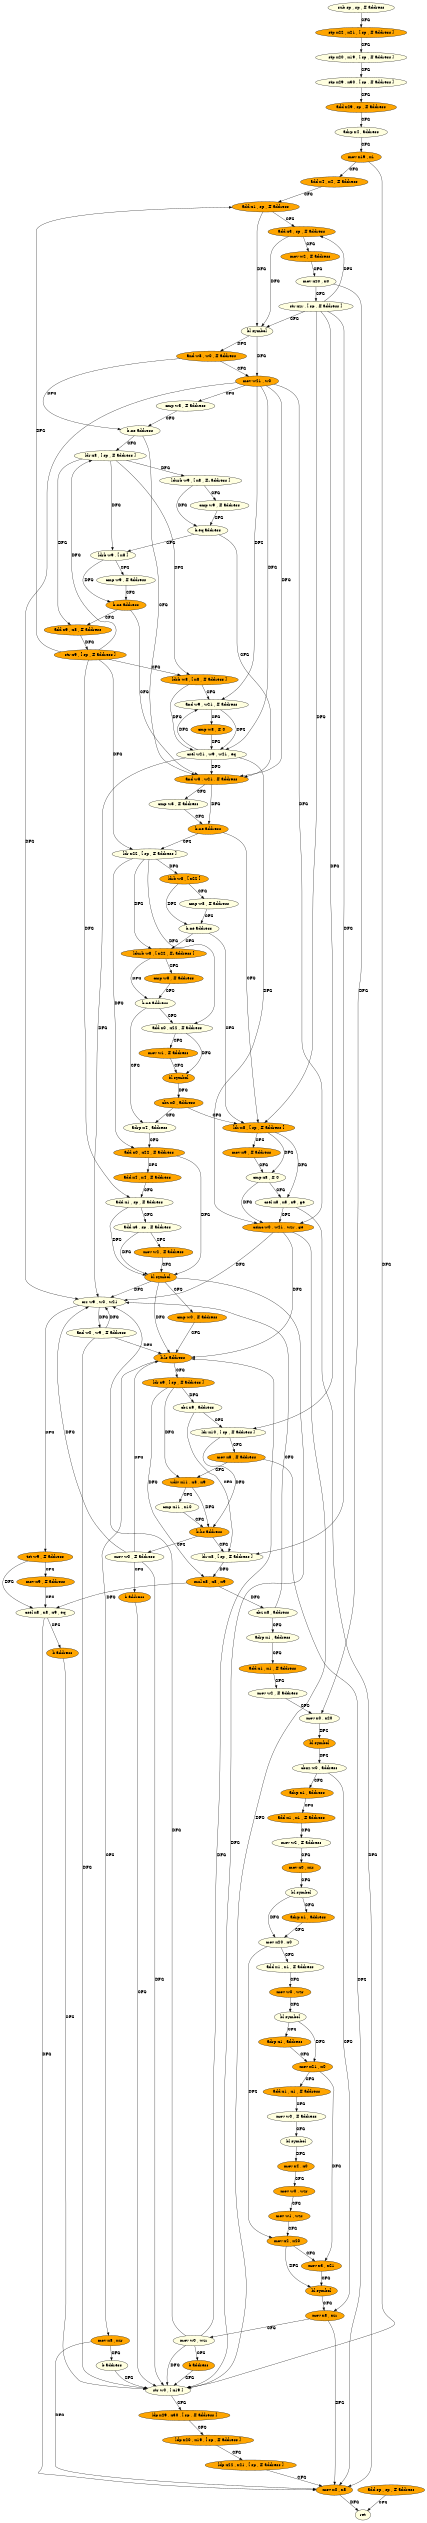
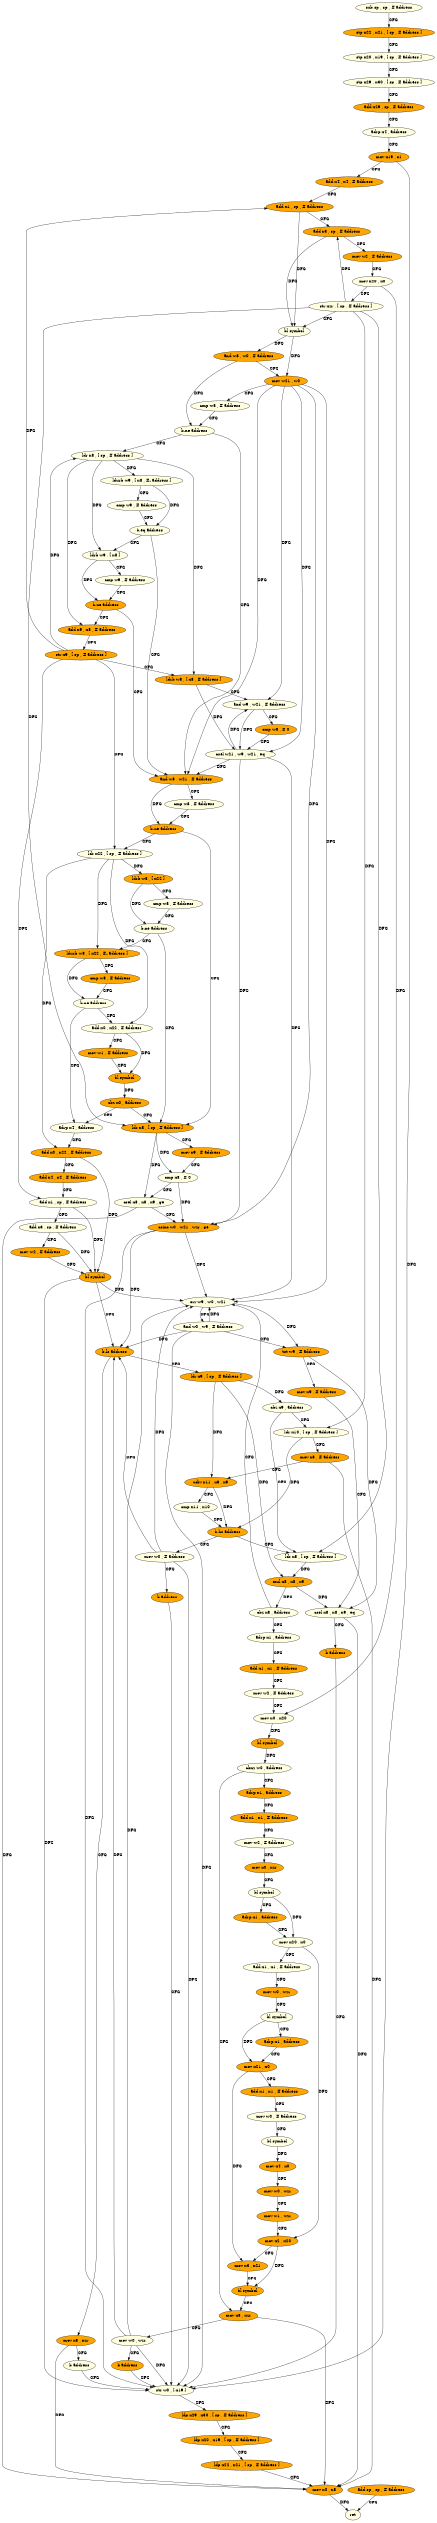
(197, 1318) -> none
none -> (254, 1339)
